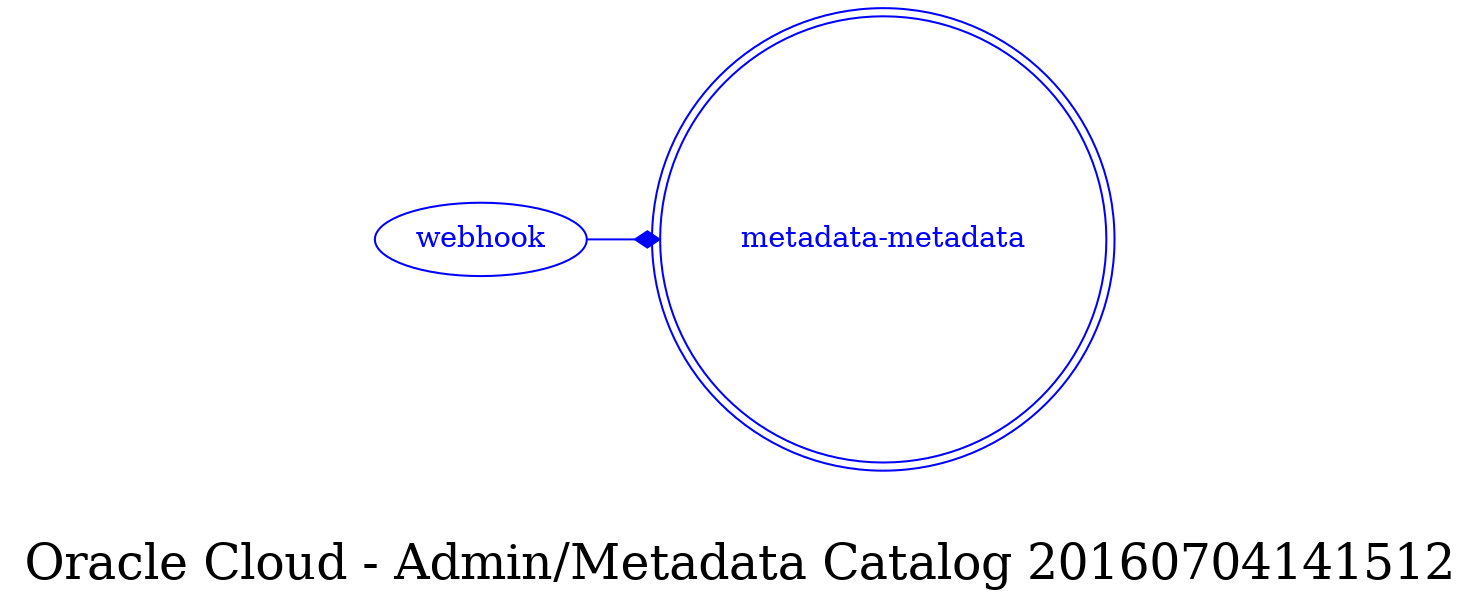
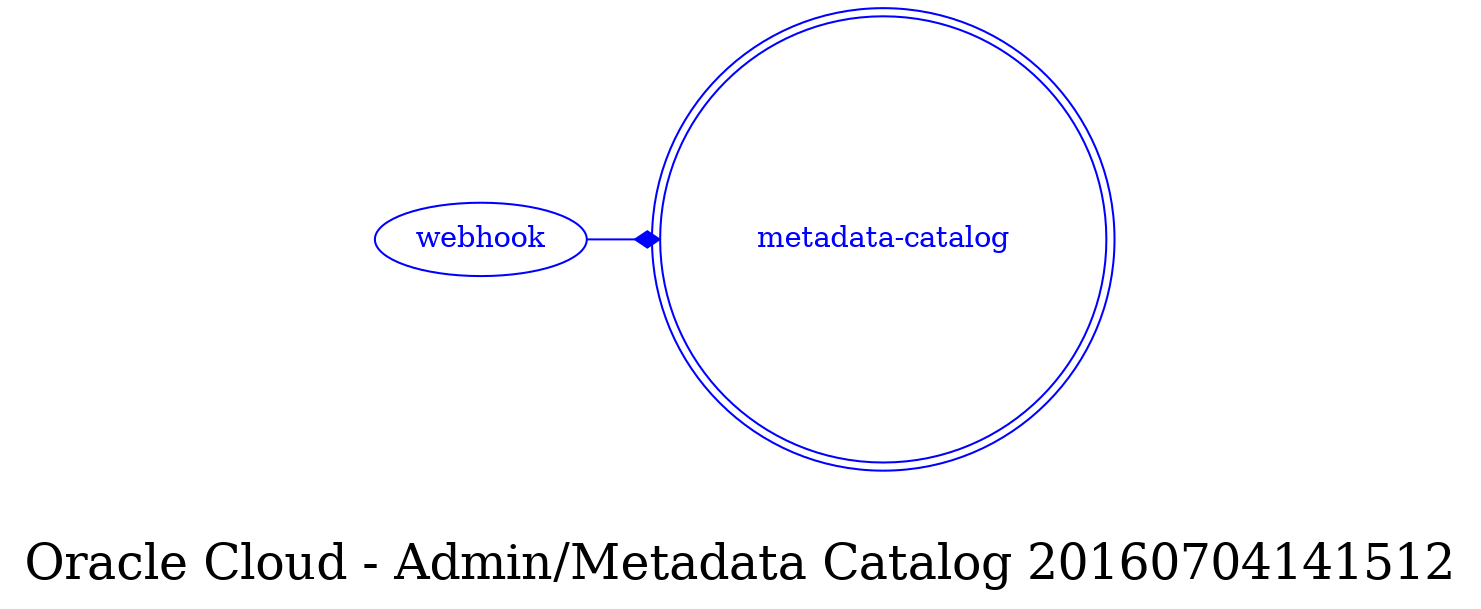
(883, 239) -> (883, 239)
